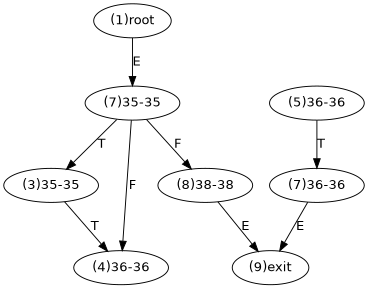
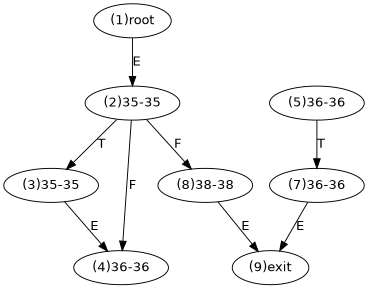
(132, 103) -> (132, 103)
(95, 227) -> (95, 227)
